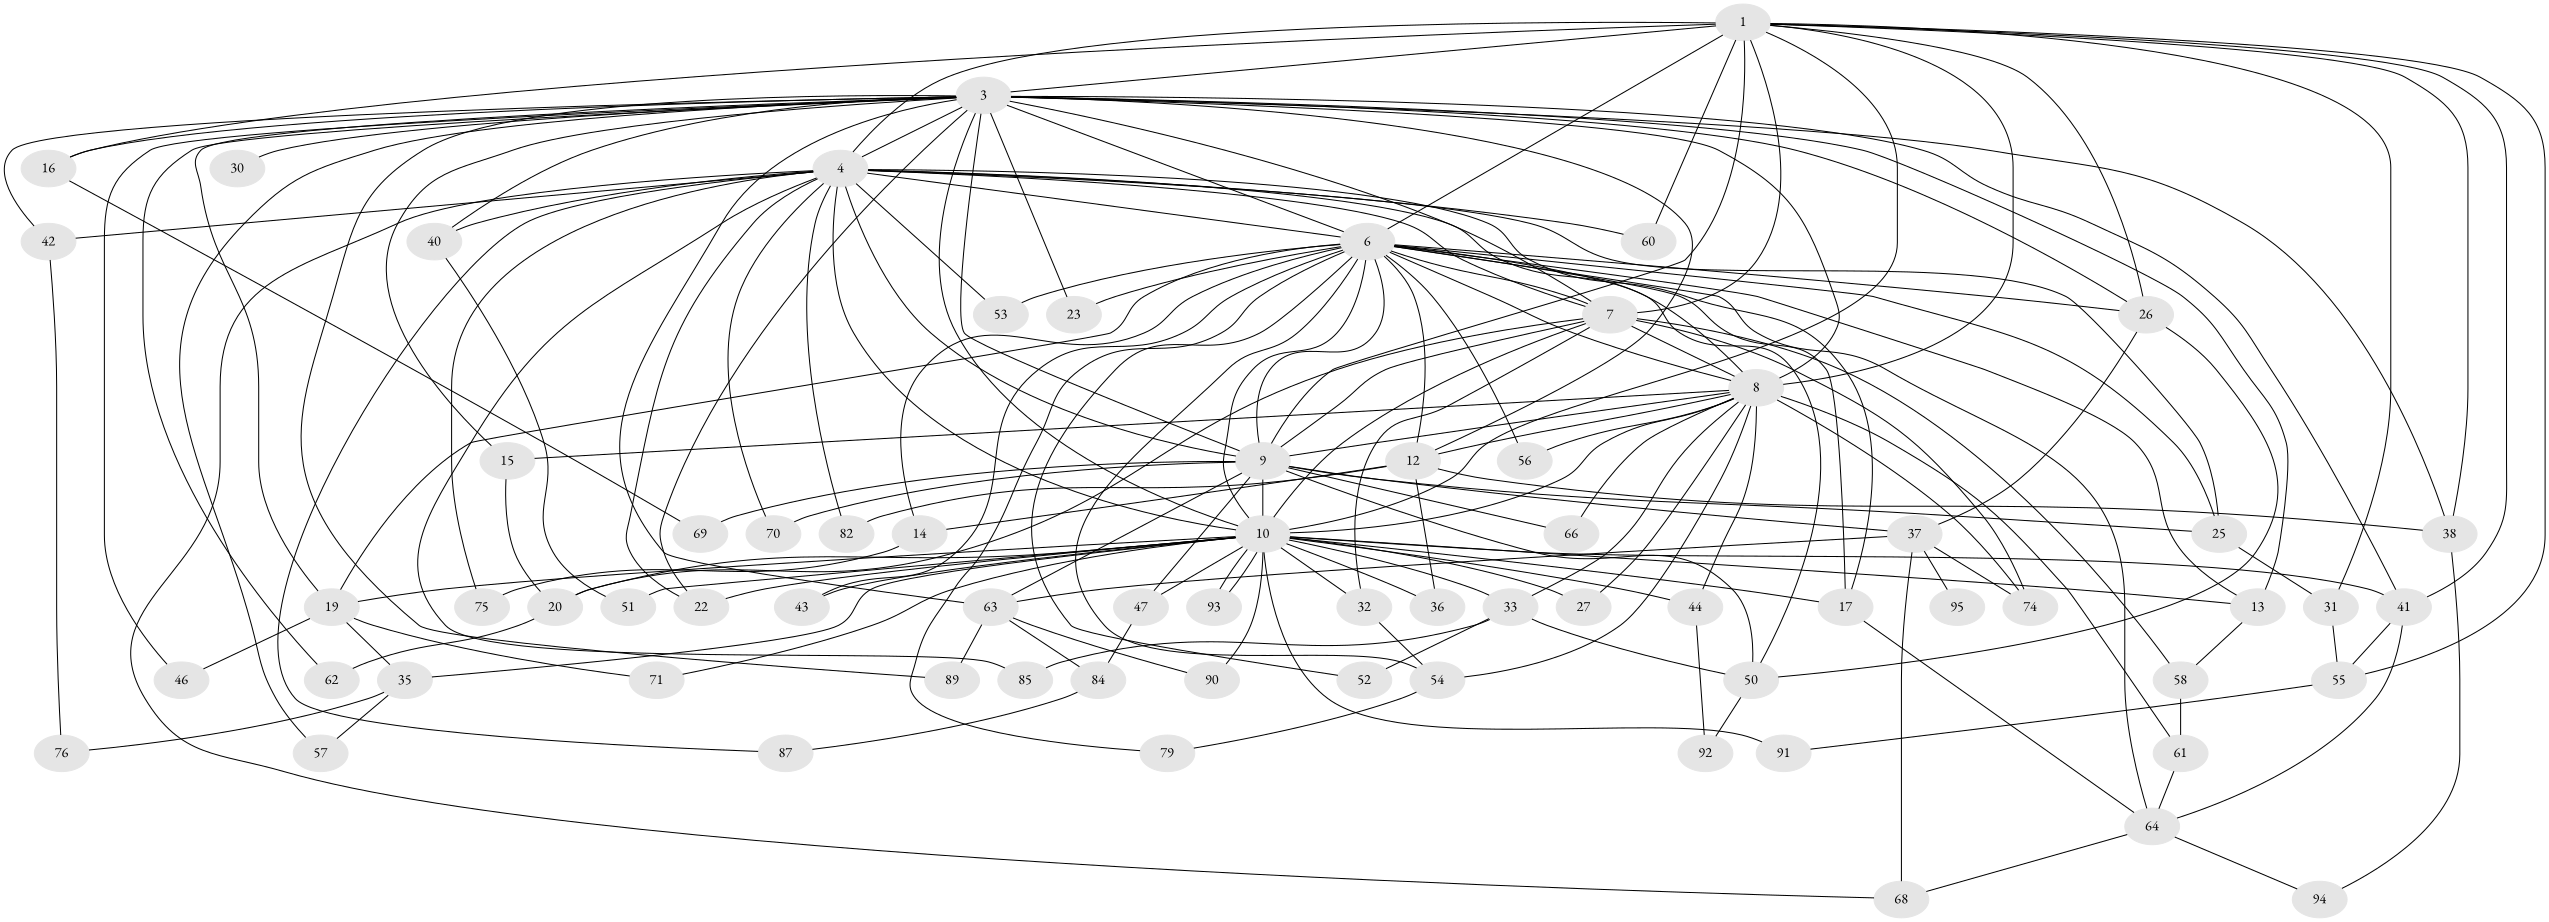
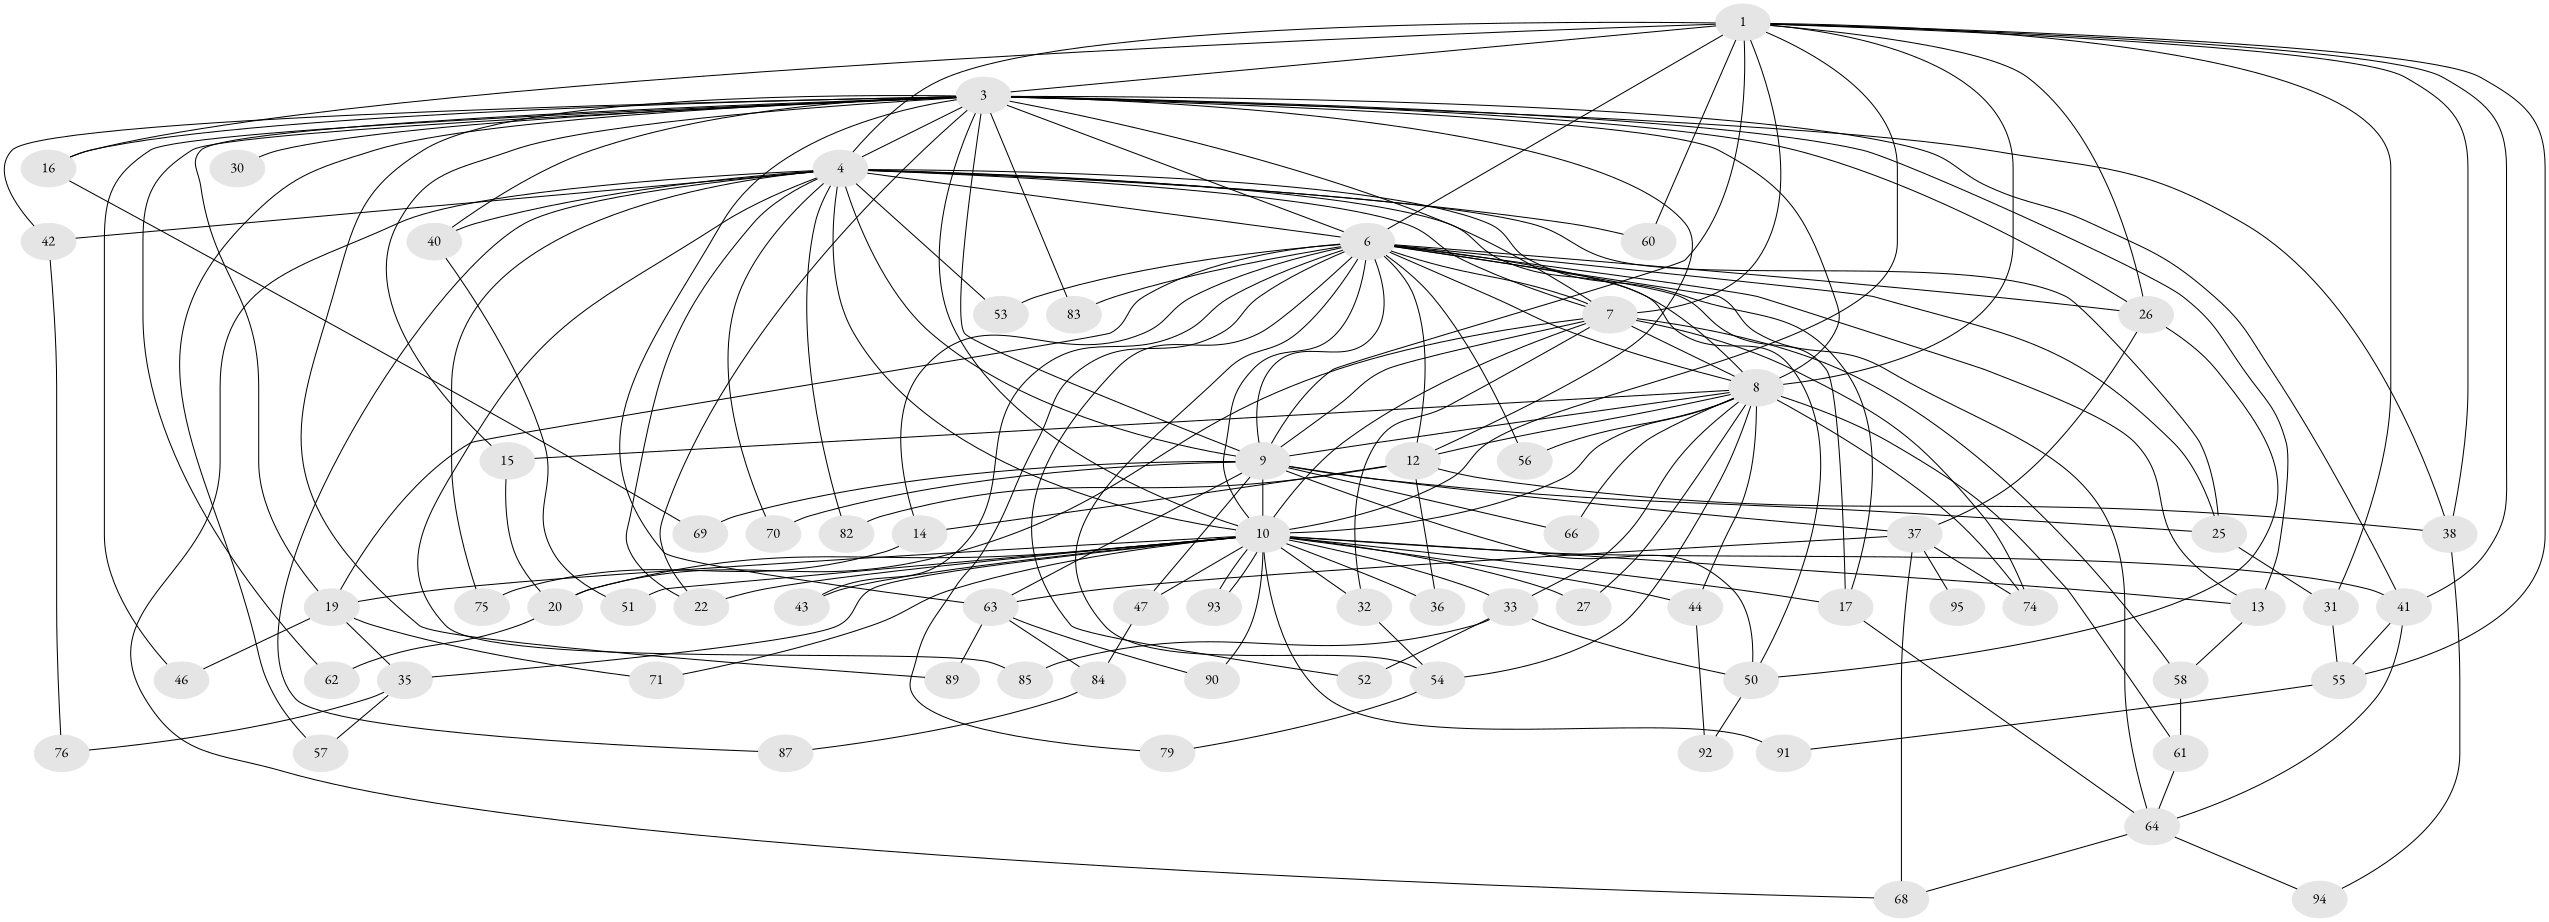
(1074, 315) -> (1074, 315)
